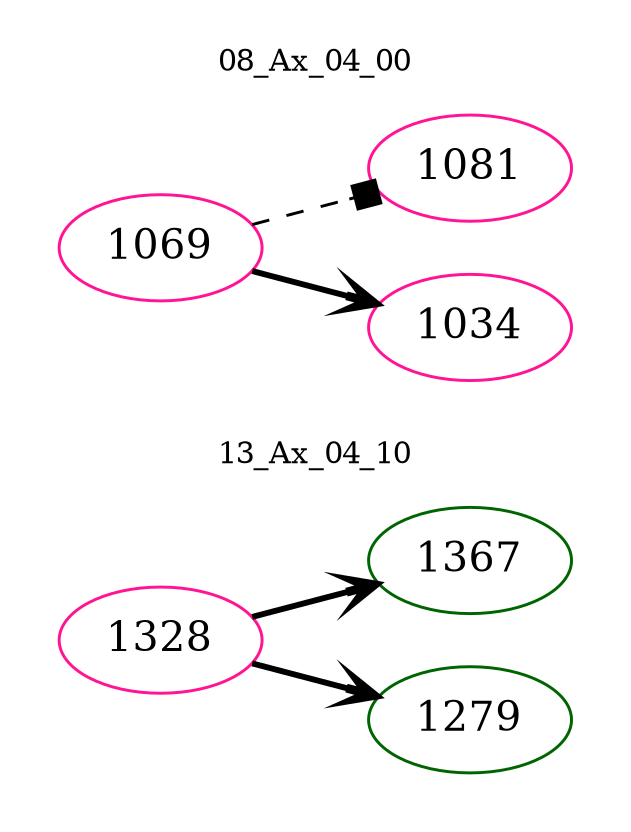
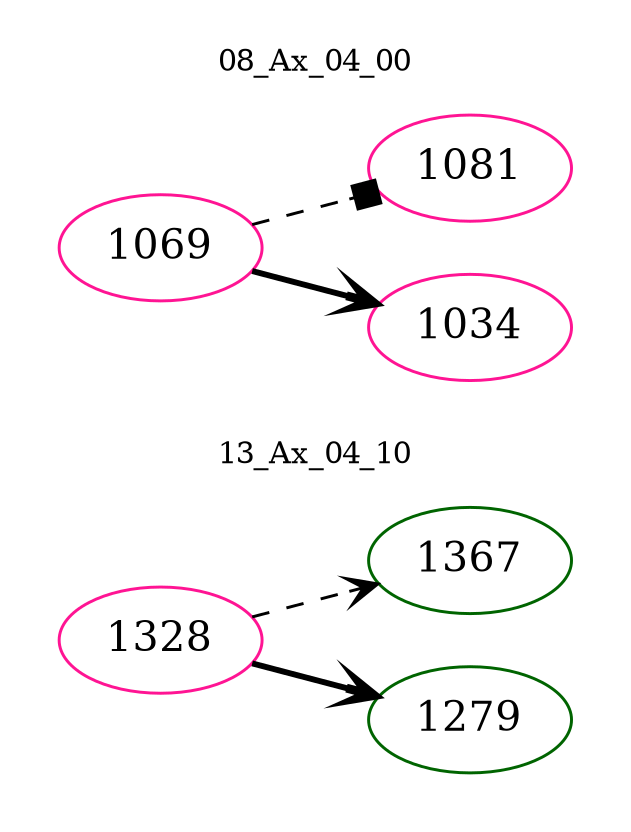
(301, 604) -> (301, 604)
